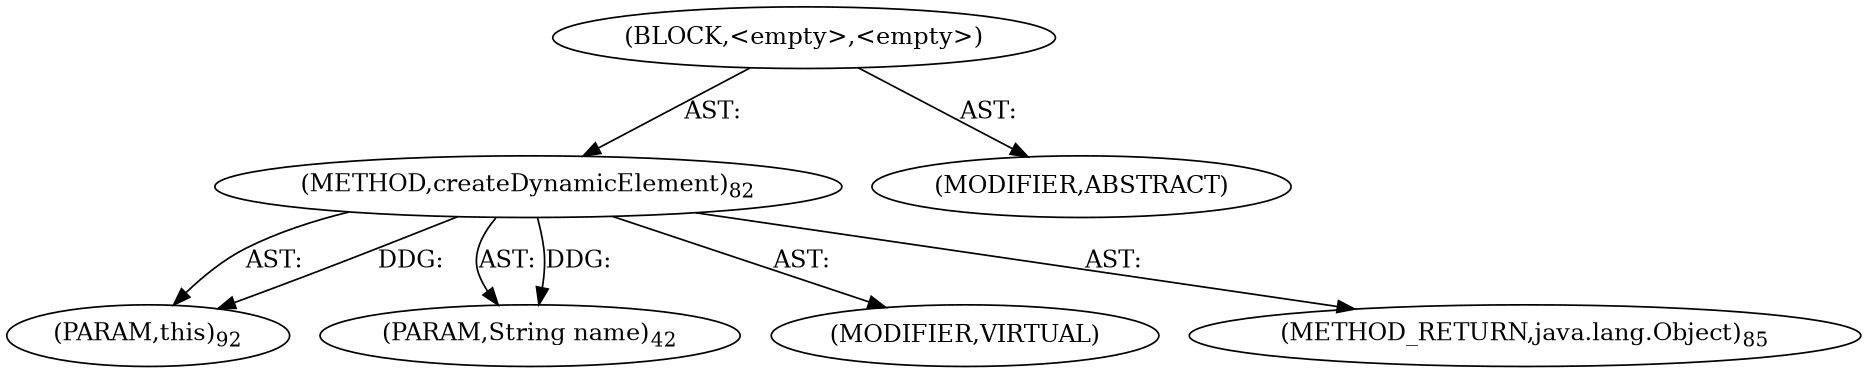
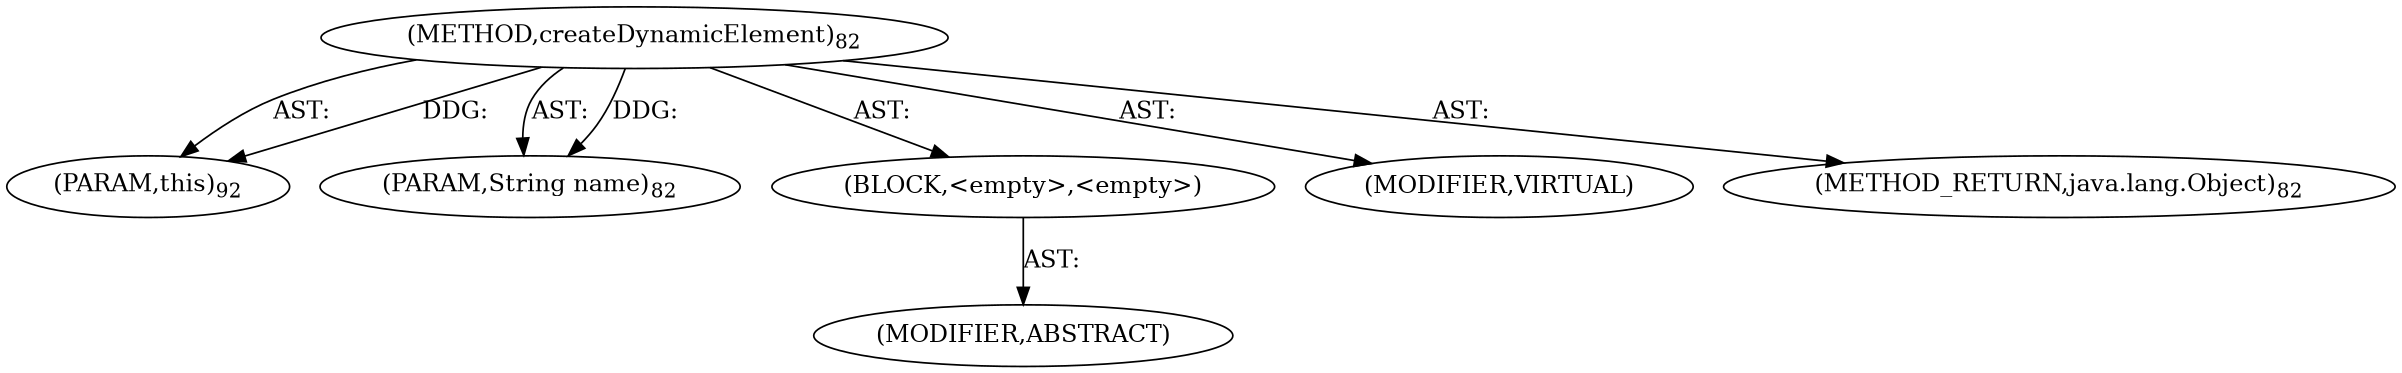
(674, 108) -> (821, 109)
(665, 333) -> (665, 184)
(1756, 333) -> (2291, 184)
